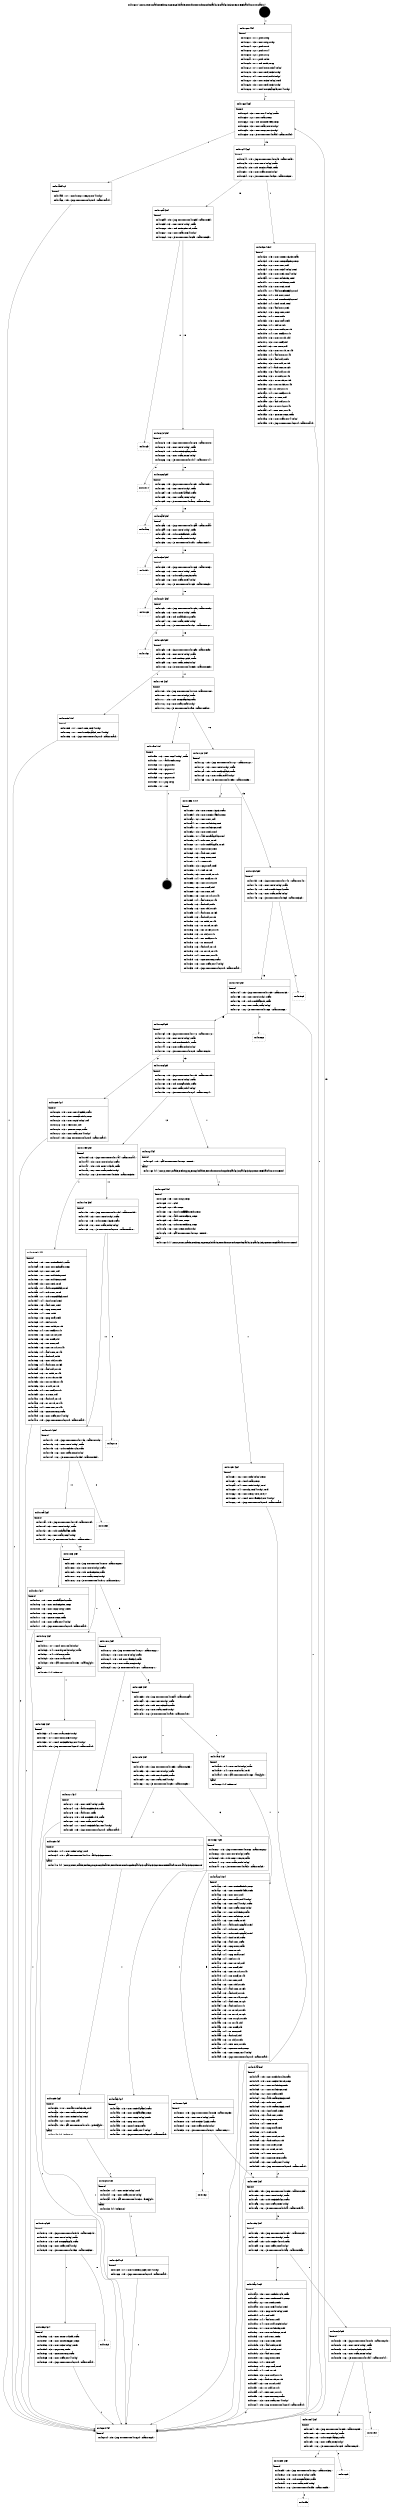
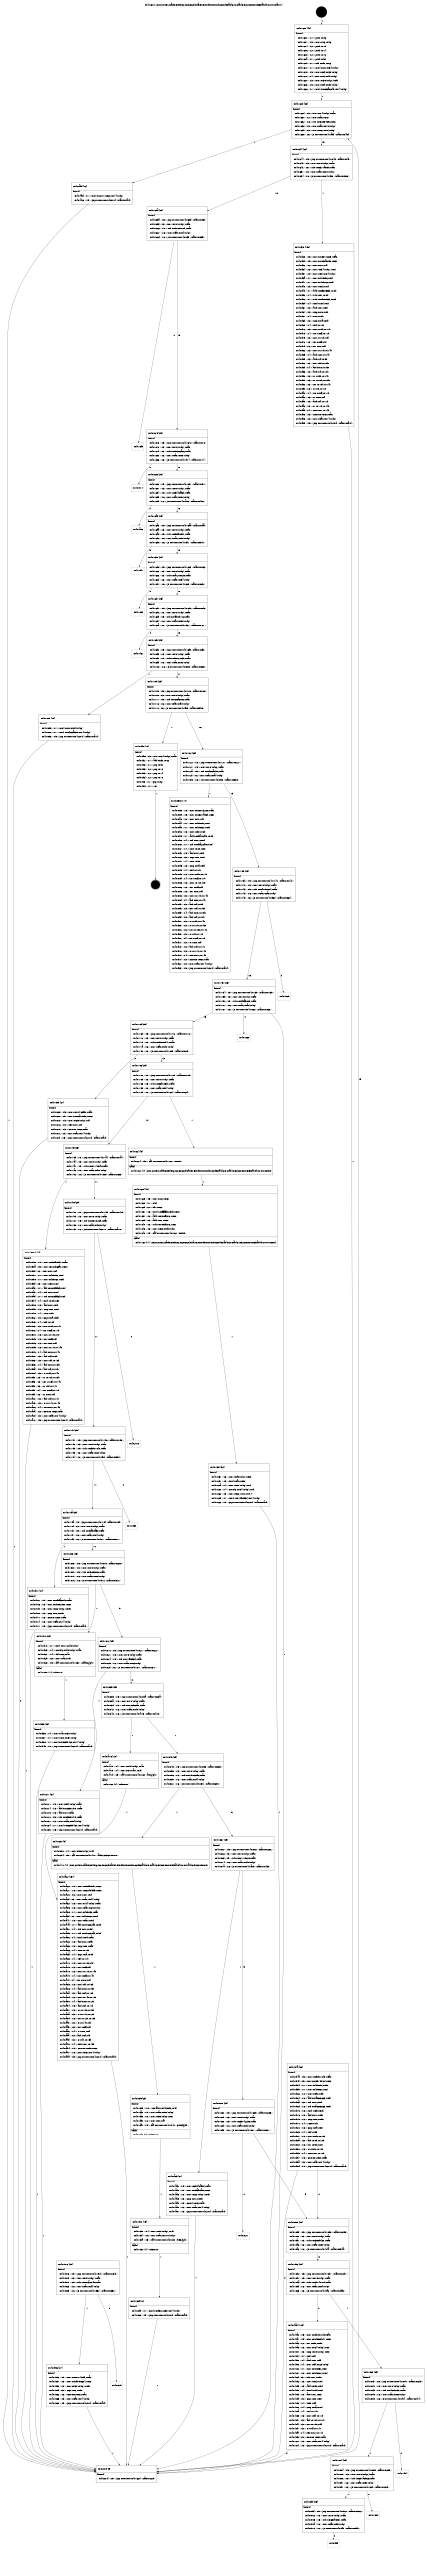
none -> (195, 2350)
